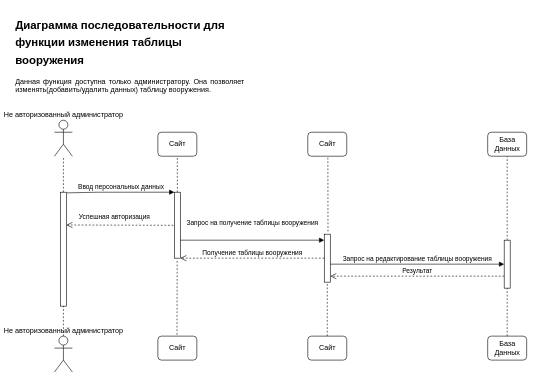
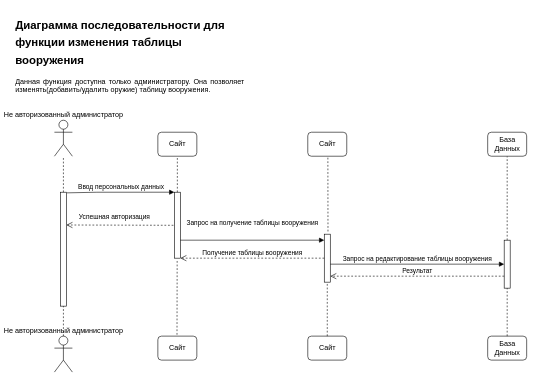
(130, 24) -> (130, 24)
